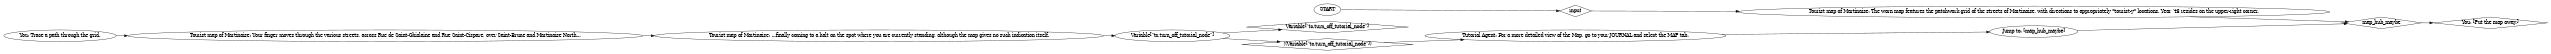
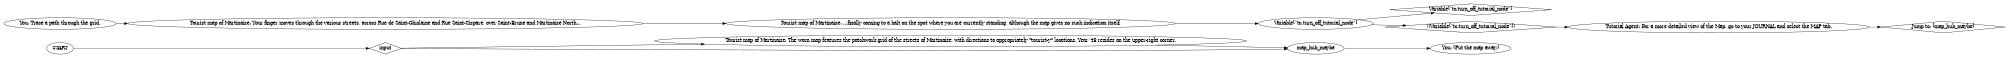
(2381, 23) -> (1316, 48)
(2490, 23) -> (1471, 48)
(2211, 27) -> (843, 50)
(2034, 32) -> (1943, 27)
